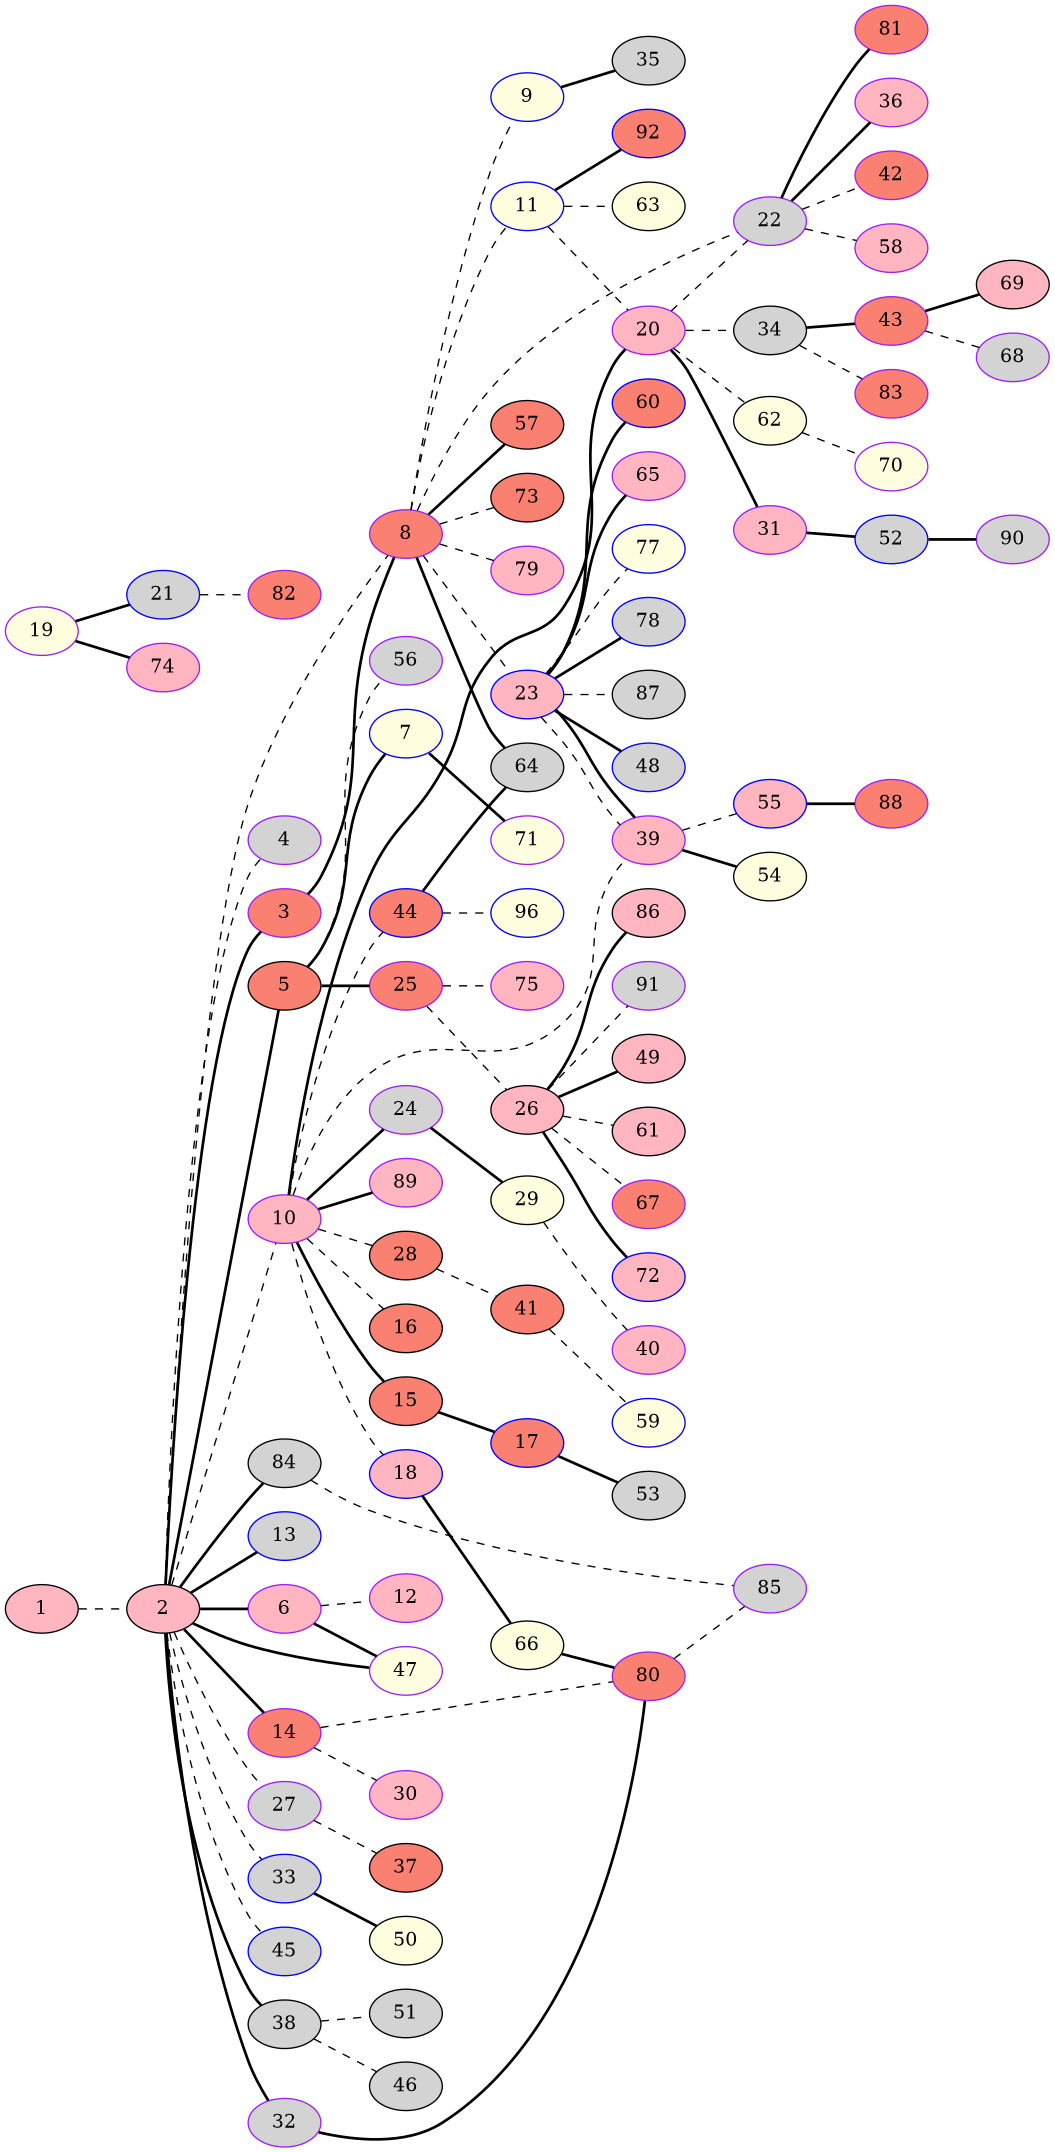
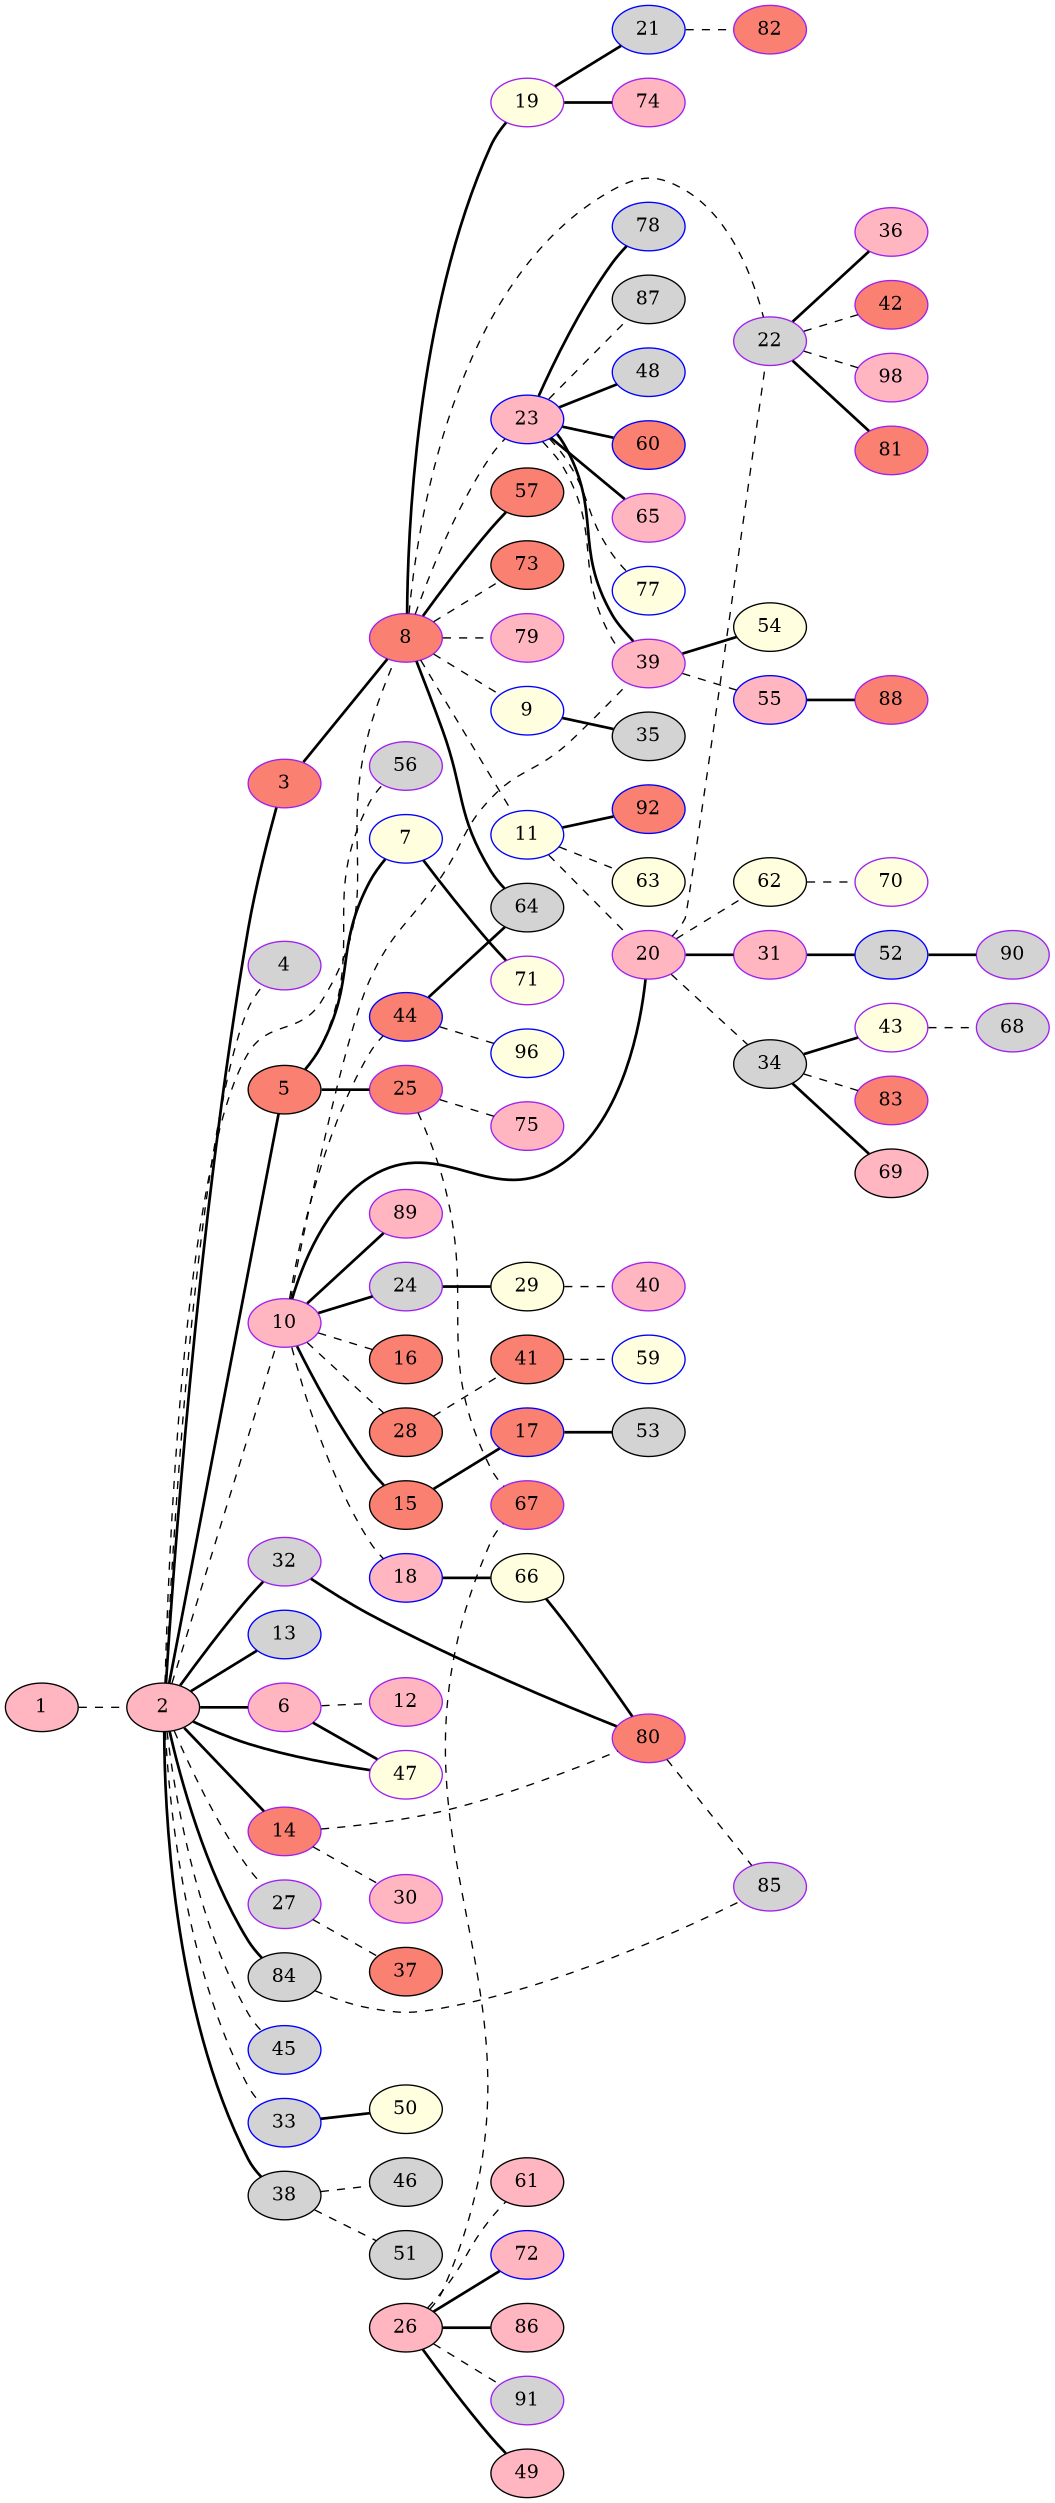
(891, 248) -> (891, 378)
(952, 303) -> (831, 1119)
(891, 321) -> (891, 1028)
none -> (429, 362)
(461, 1042) -> (458, 1301)
